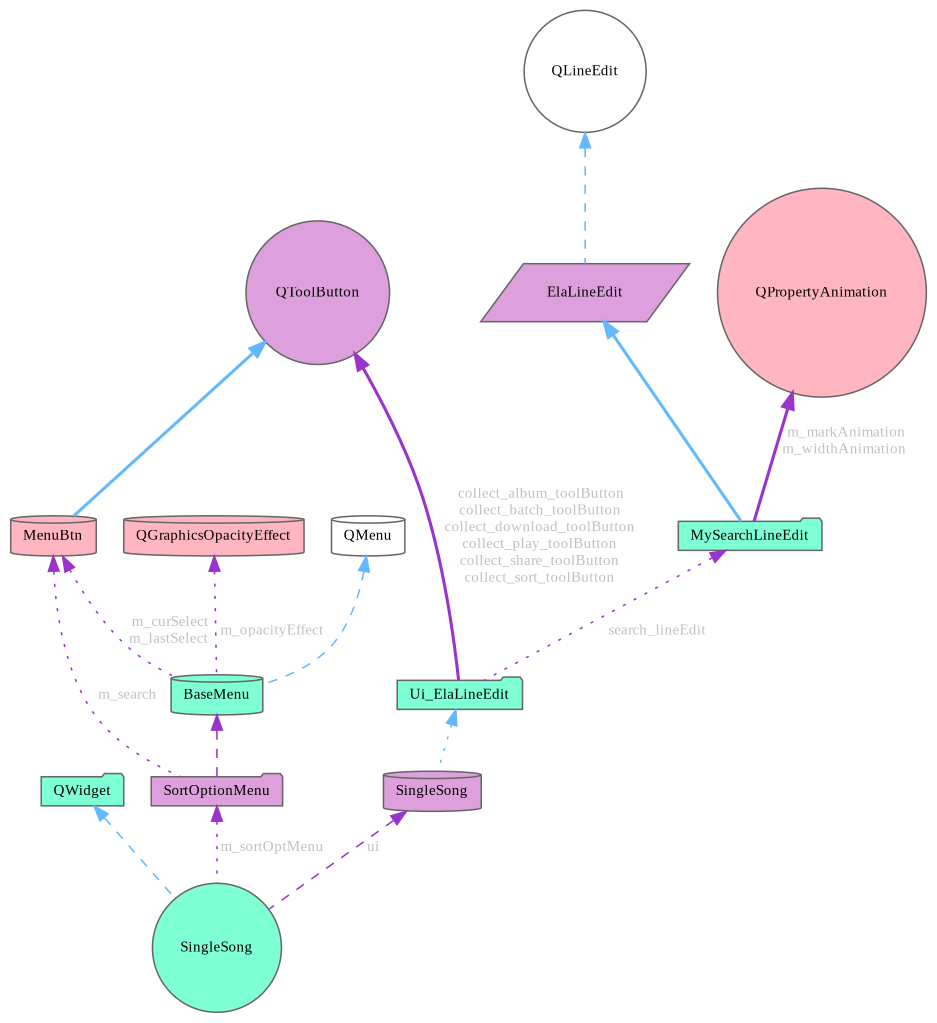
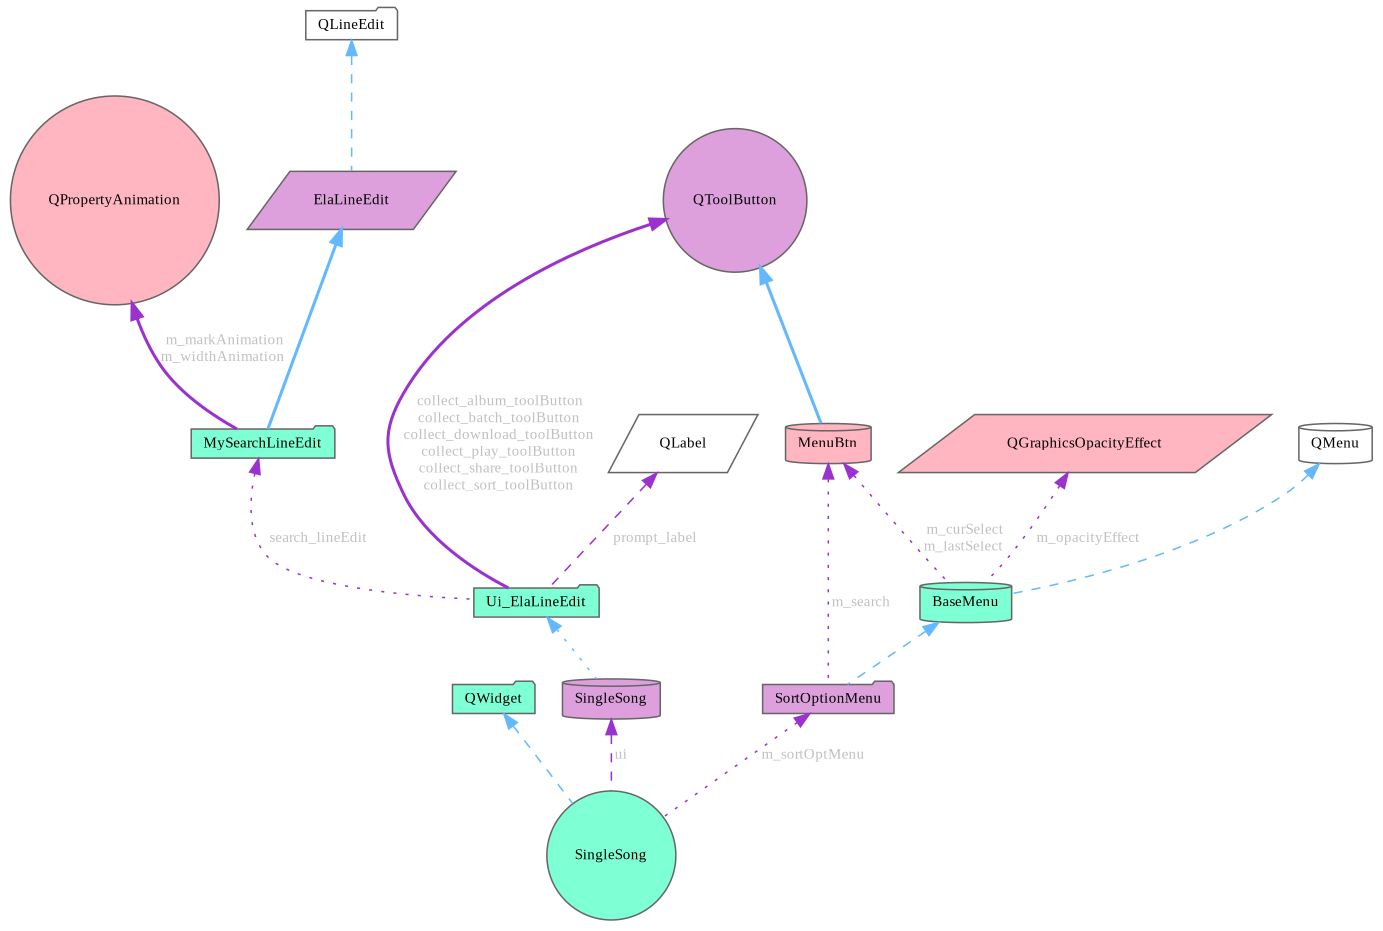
(585, 71) -> (352, 25)
none -> (683, 444)
(214, 536) -> (1085, 444)
(217, 754) -> (887, 658)
